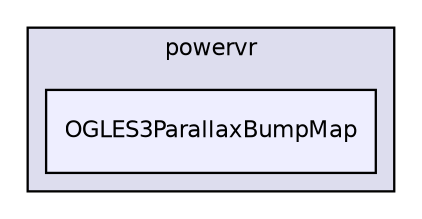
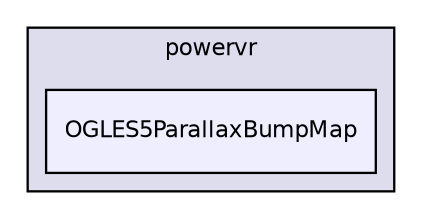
(211, 131) -> (211, 131)
